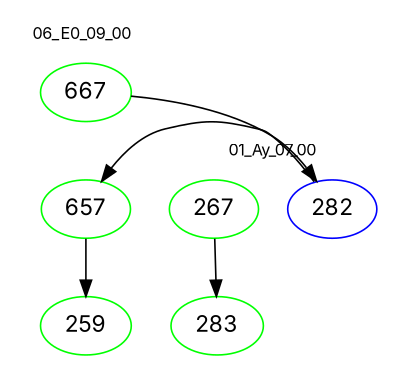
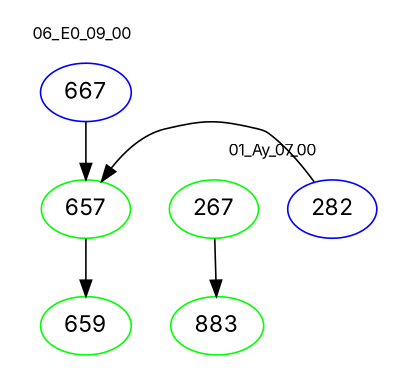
(86, 92) -> (86, 92)
(212, 111) -> (86, 143)
(86, 326) -> (86, 326)
(217, 326) -> (217, 326)
